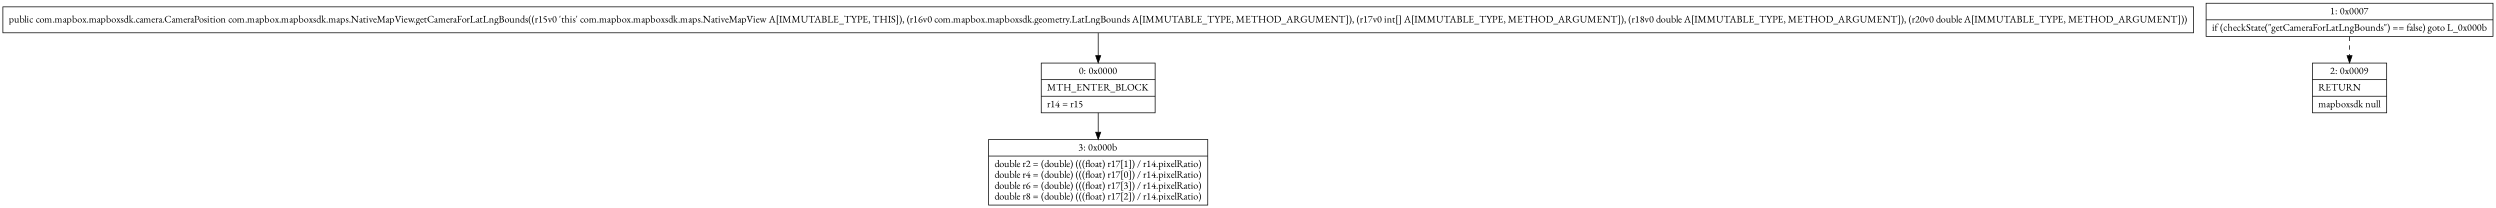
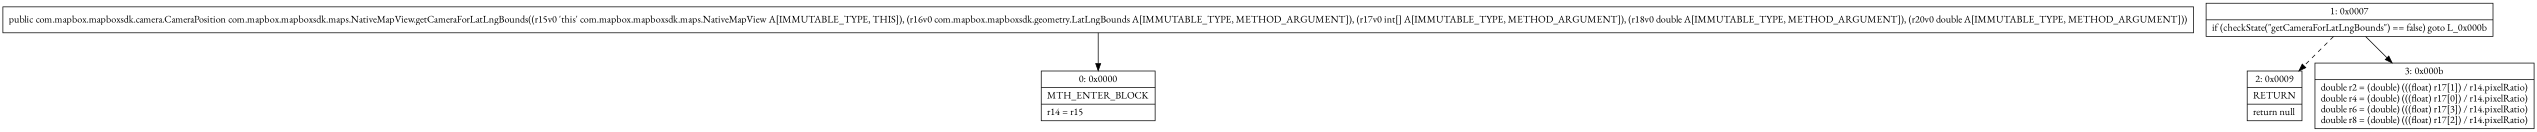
(2350, 104) -> (2274, 112)
(1098, 122) -> (2376, 47)
